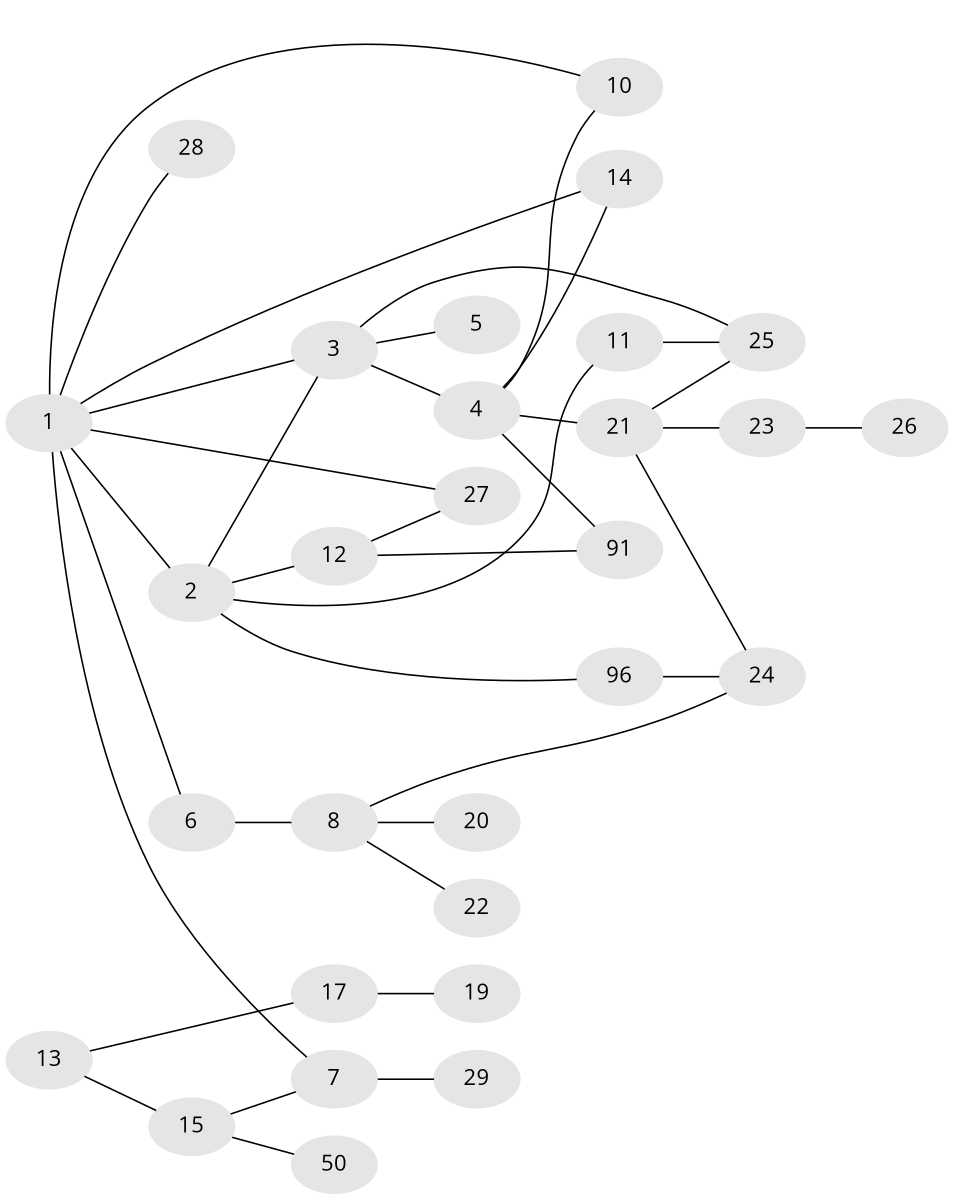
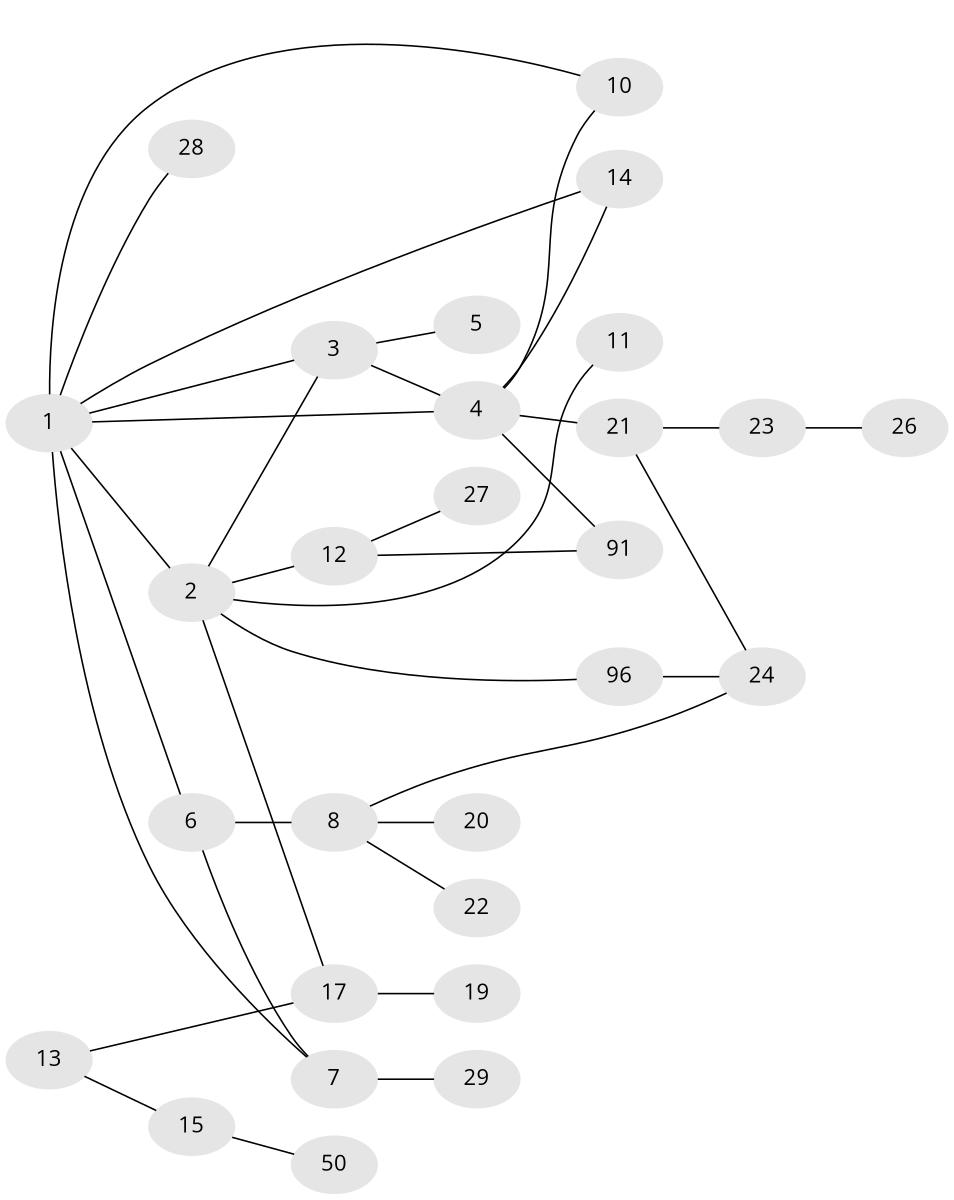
(762, 342) -> none
(254, 458) -> (263, 417)
none -> (263, 793)
(263, 1103) -> (247, 958)
